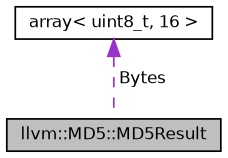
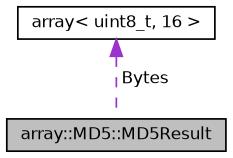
(114, 135) -> (116, 135)
